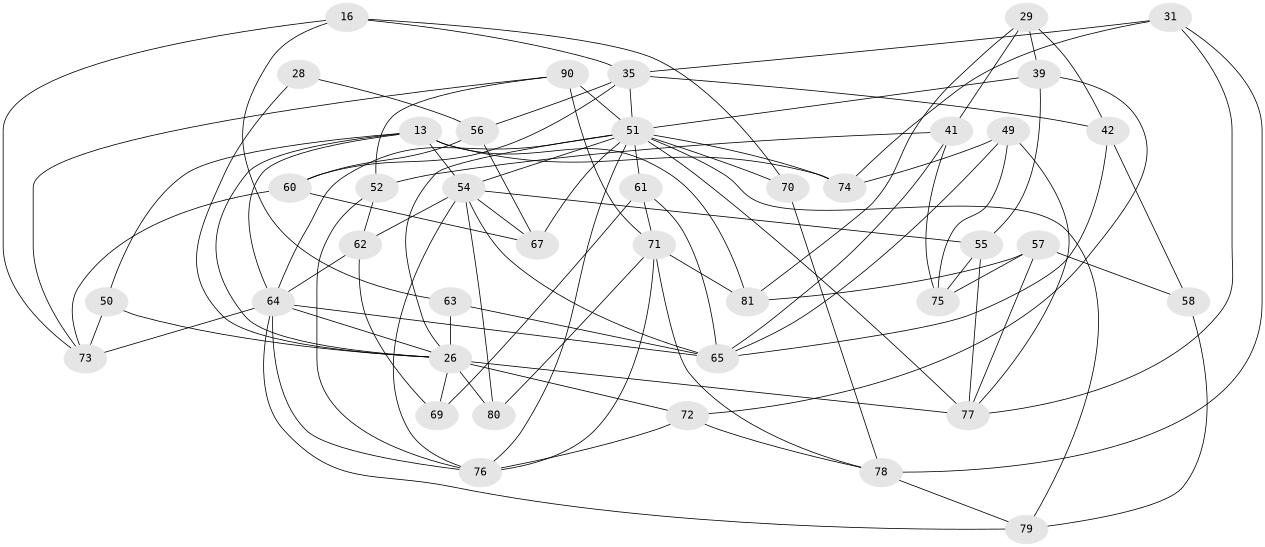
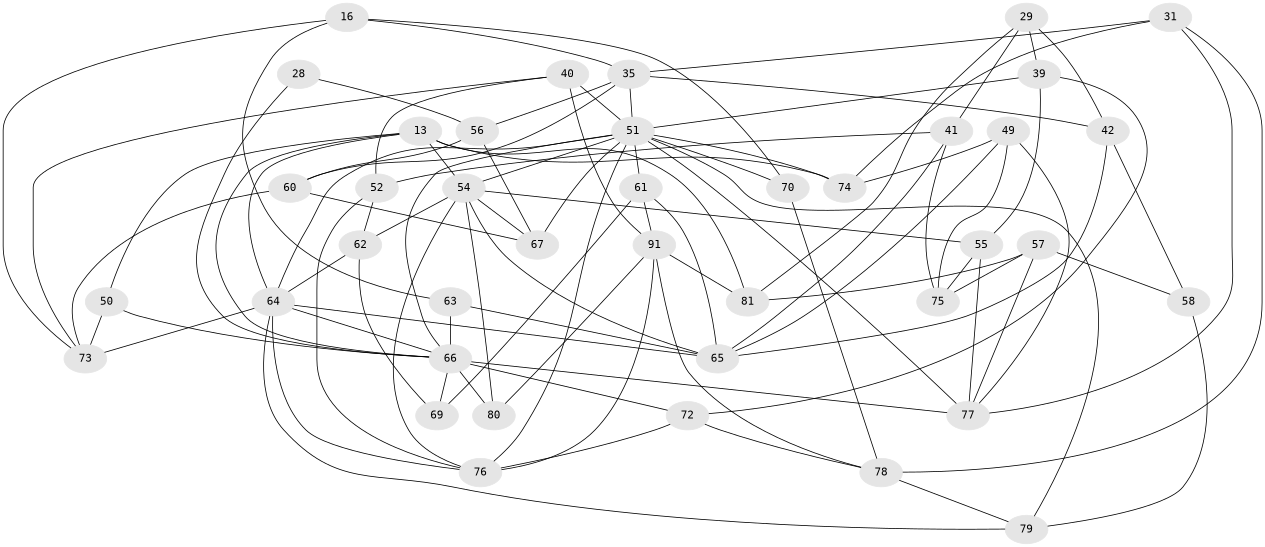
(567, 74) -> (567, 74)
(654, 245) -> (654, 245)
(450, 359) -> (450, 359)
